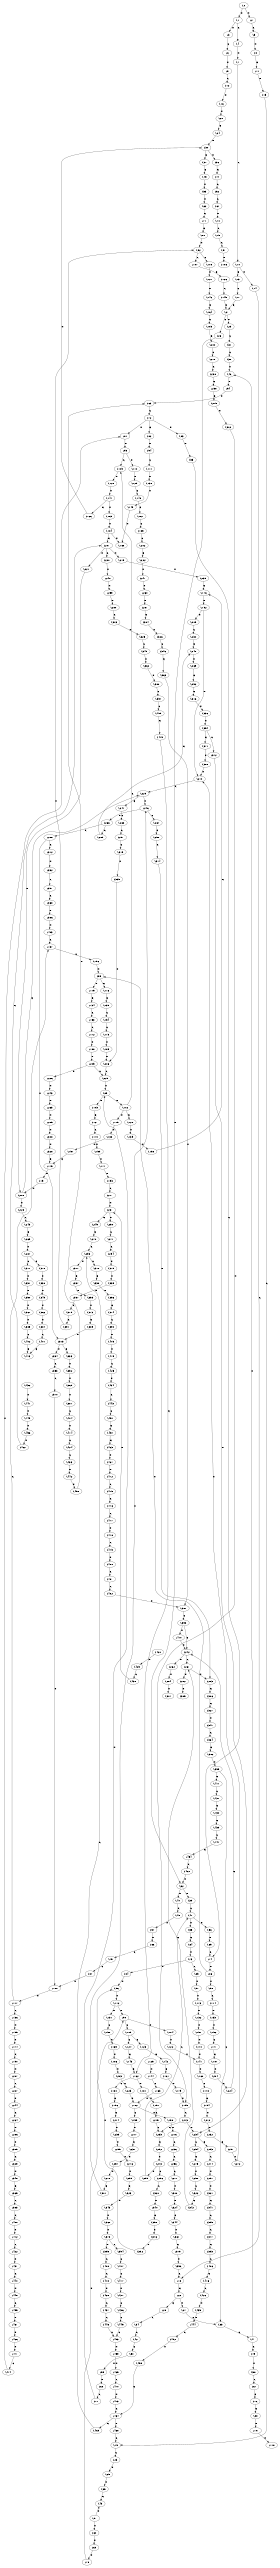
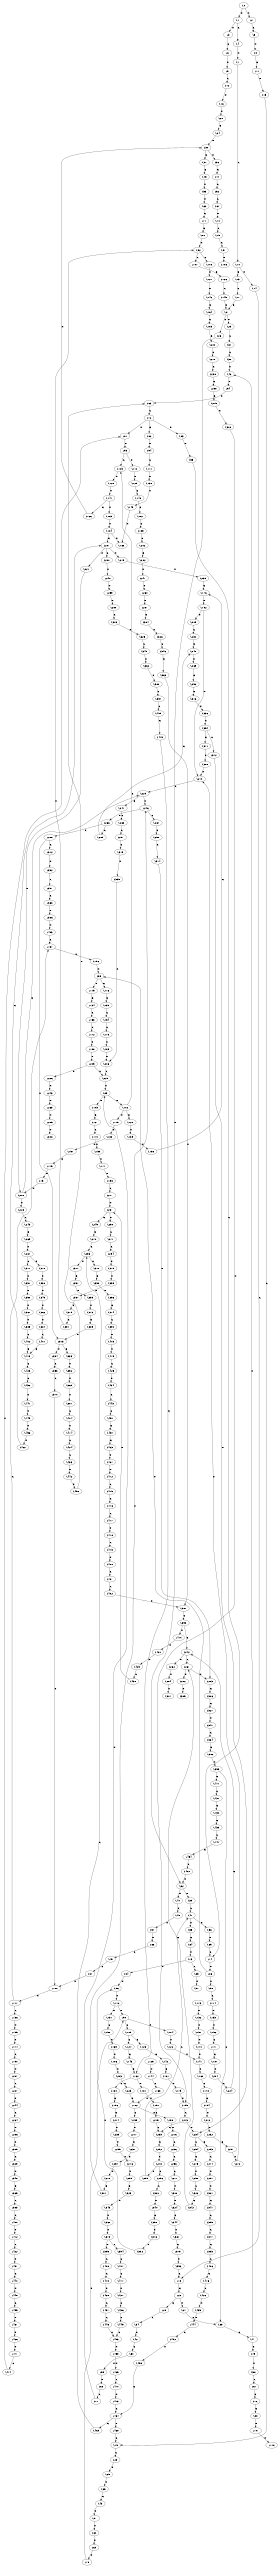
(50, 1152) -> none
none -> (27, 1371)
(183, 1645) -> (169, 1644)
(197, 1995) -> none
(97, 2512) -> (95, 2509)
